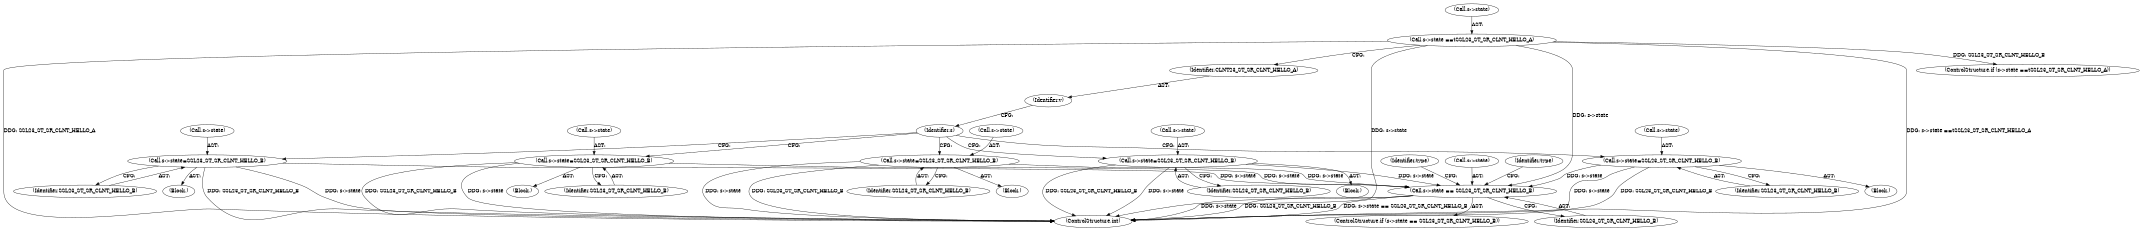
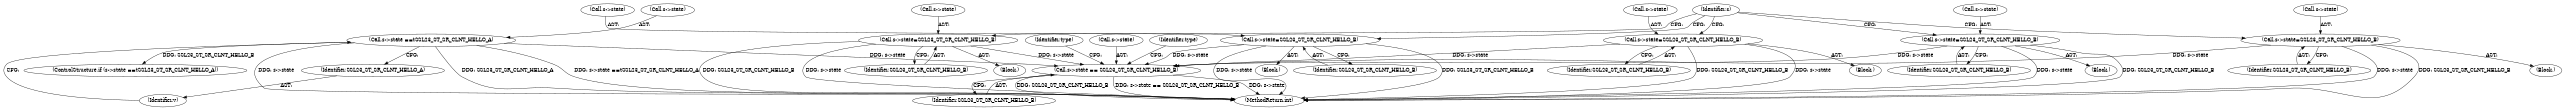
(1244, 70) -> (373, 70)
(996, 115) -> (101, 52)
(1093, 222) -> (1269, 101)
(1417, 222) -> none
